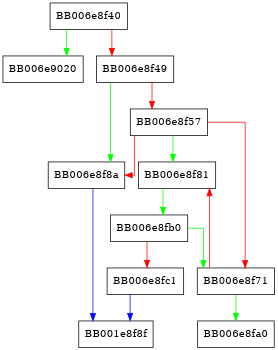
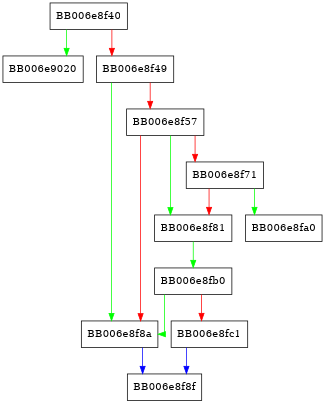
(203, 237) -> (165, 315)
(116, 334) -> (165, 387)
